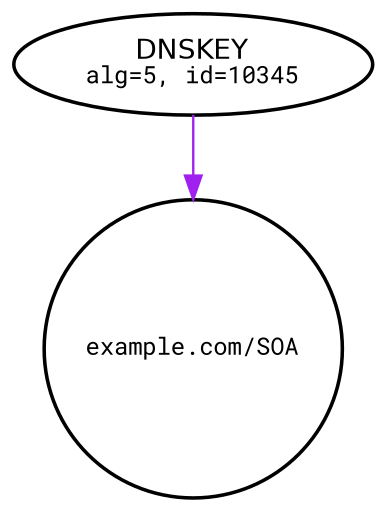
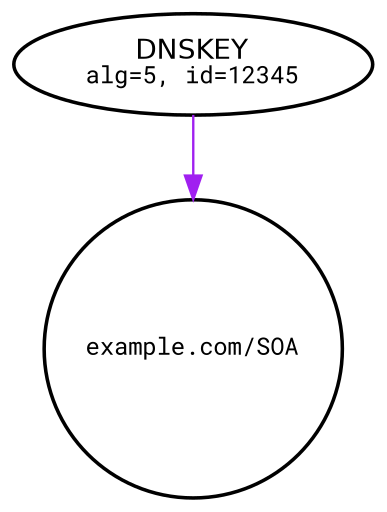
(193, 76) -> (193, 76)
